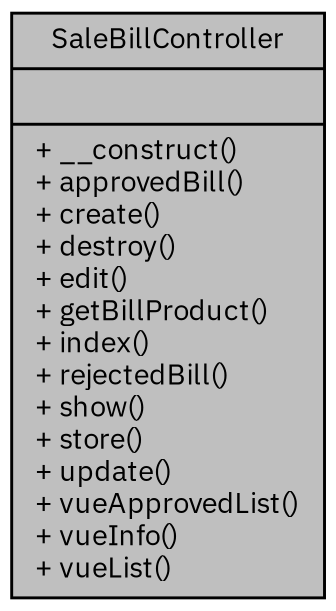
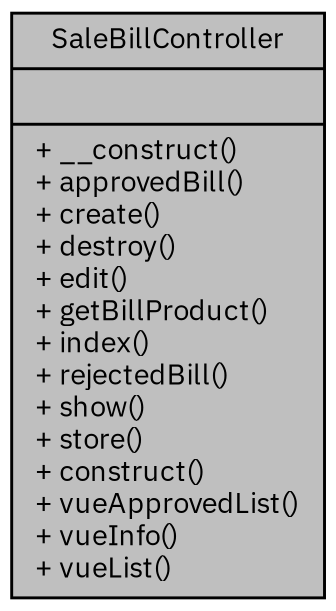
(104, 472) -> (120, 472)
